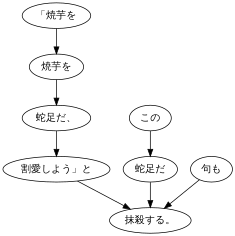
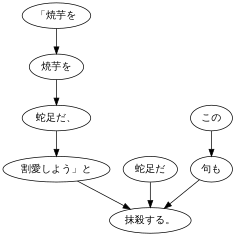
(150, 140) -> (211, 140)
